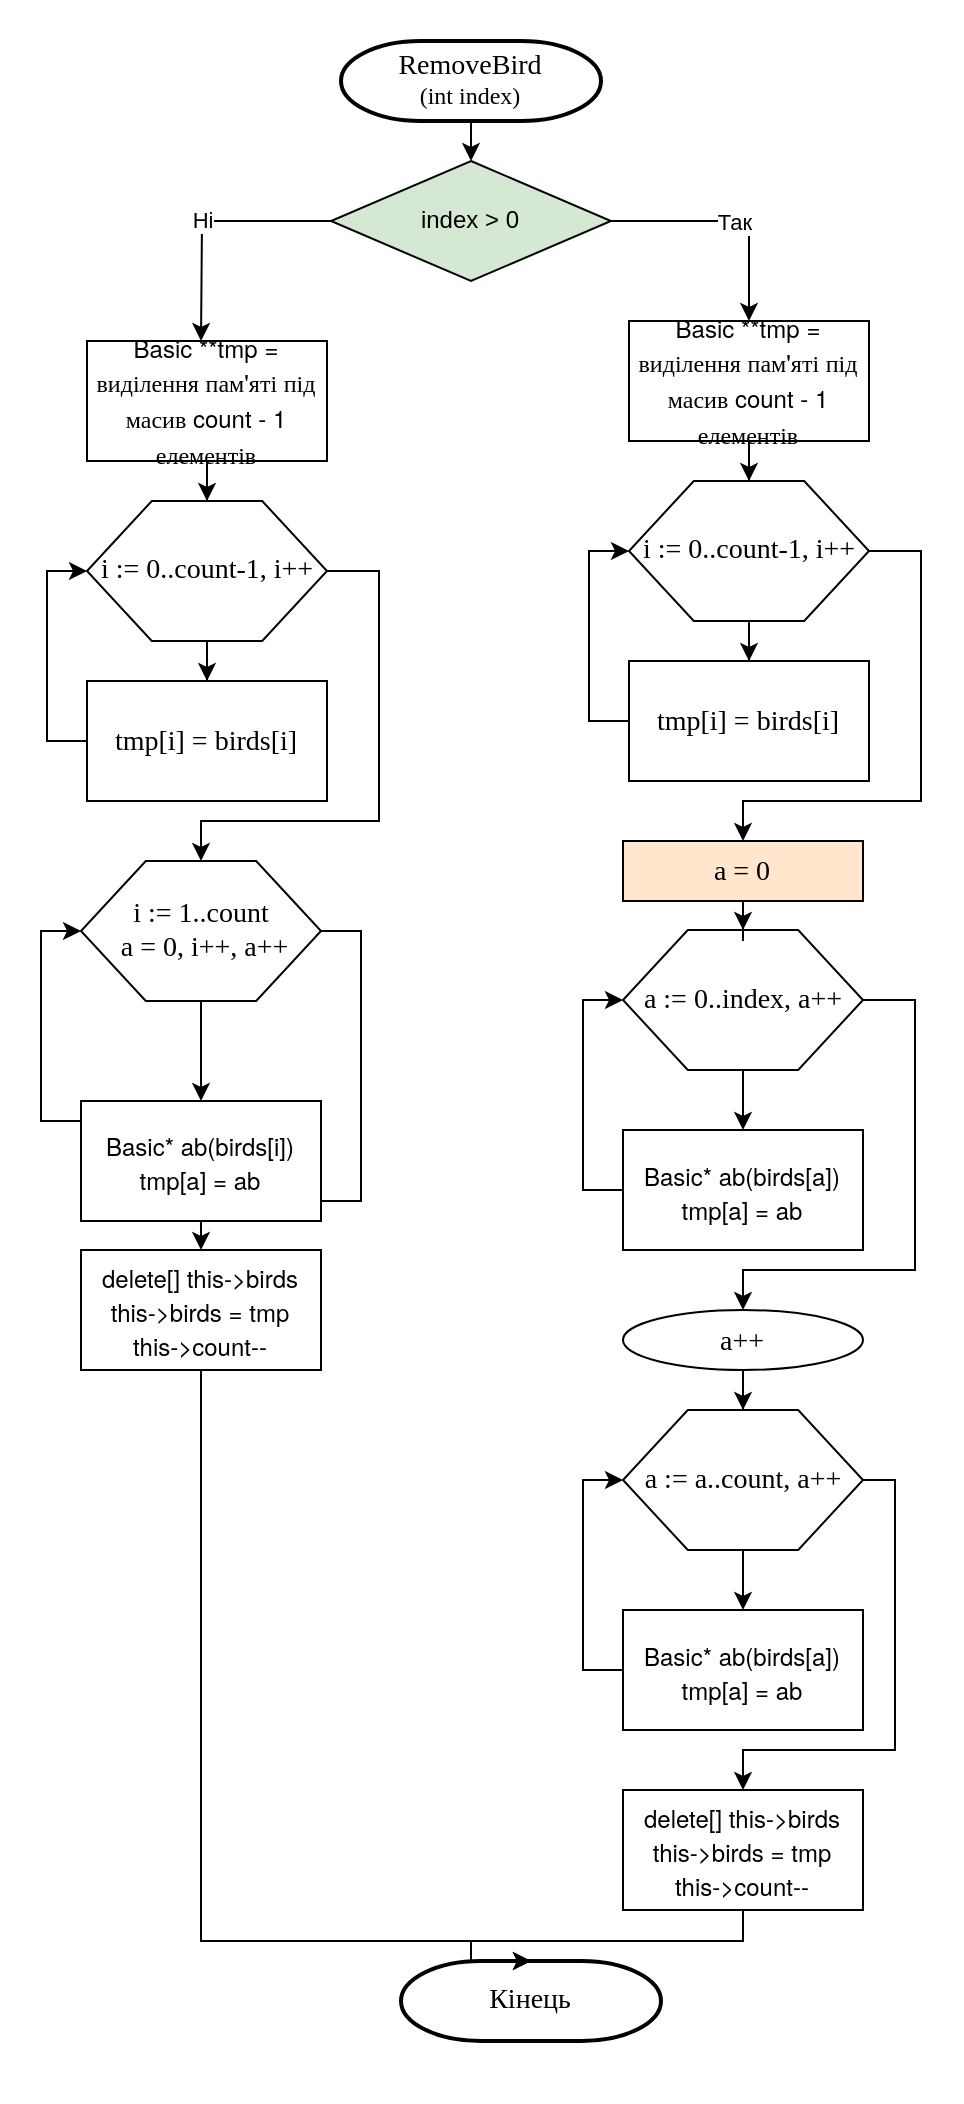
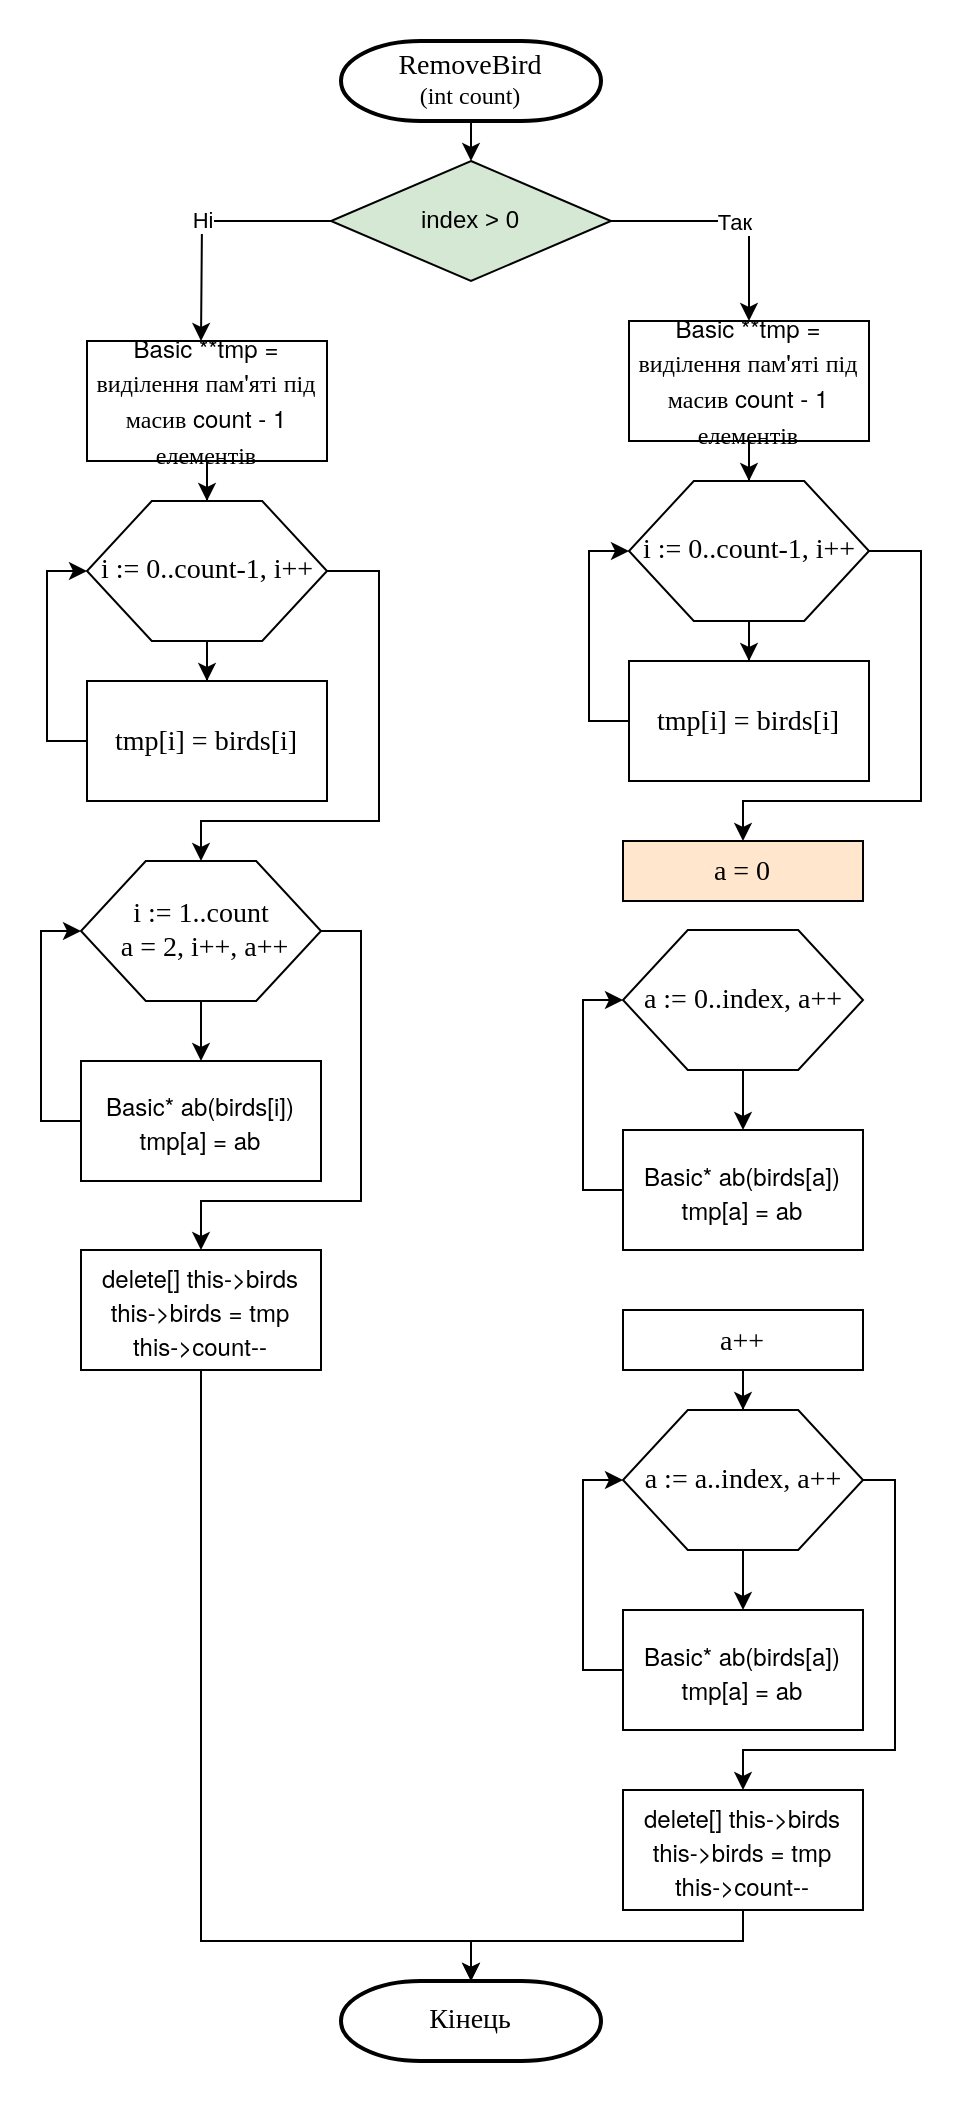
(471, 81) -> (471, 81)
(202, 931) -> (202, 931)
(743, 941) -> none
(201, 1161) -> (201, 1121)
(915, 1208) -> none
(743, 1340) -> (743, 1340)
(744, 1481) -> (744, 1481)
(531, 2001) -> (471, 2021)
